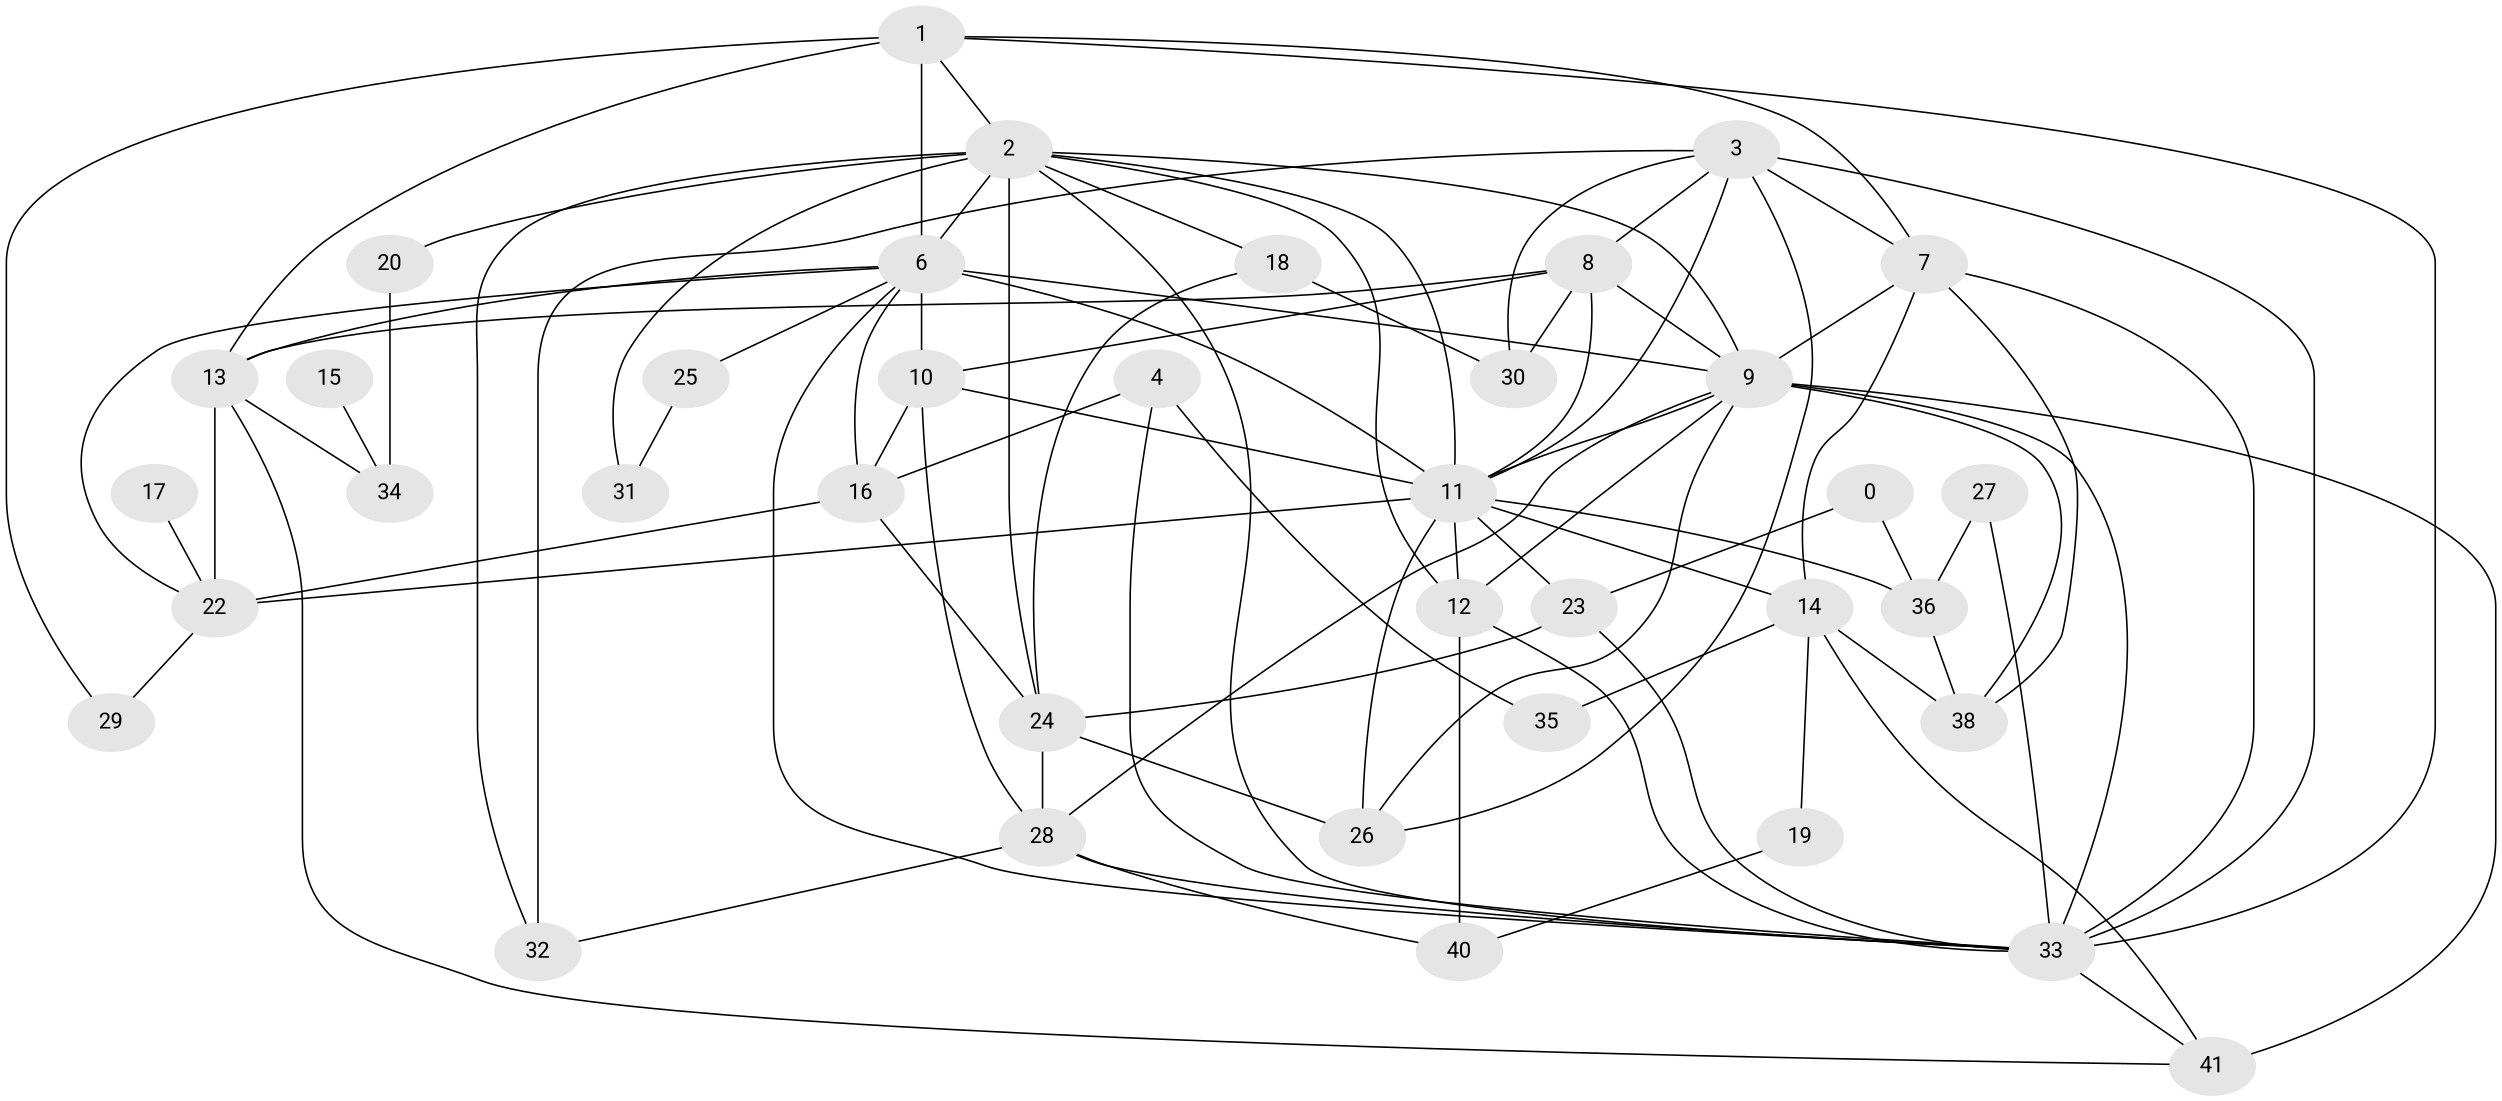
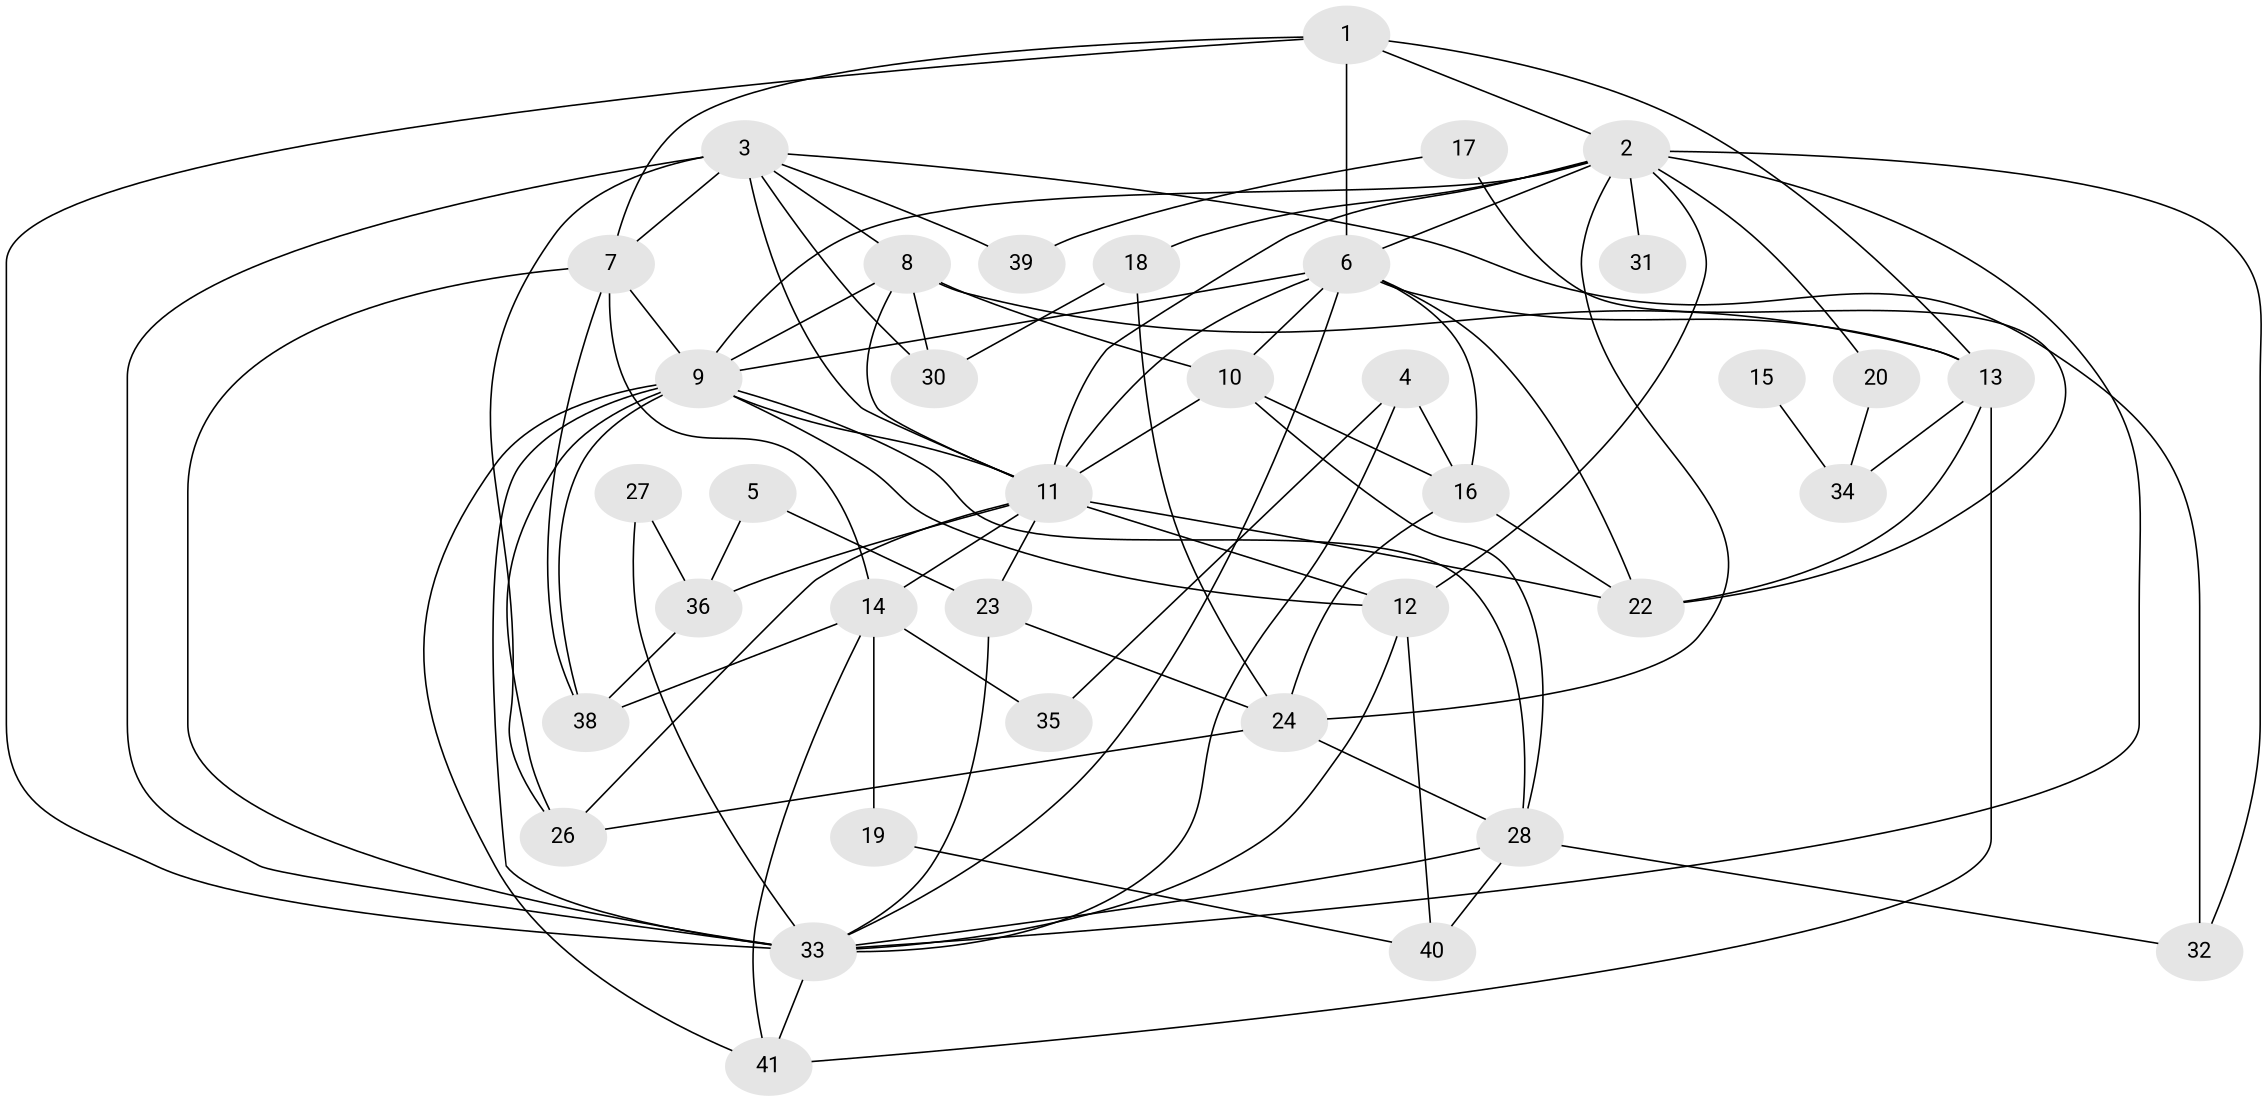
none -> (1022, 264)
(686, 379) -> none
(1870, 493) -> (753, 493)
(111, 723) -> none
